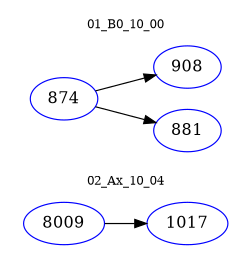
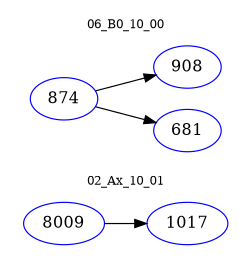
(126, 25) -> (126, 25)
(187, 131) -> (187, 131)
(126, 182) -> (126, 182)
